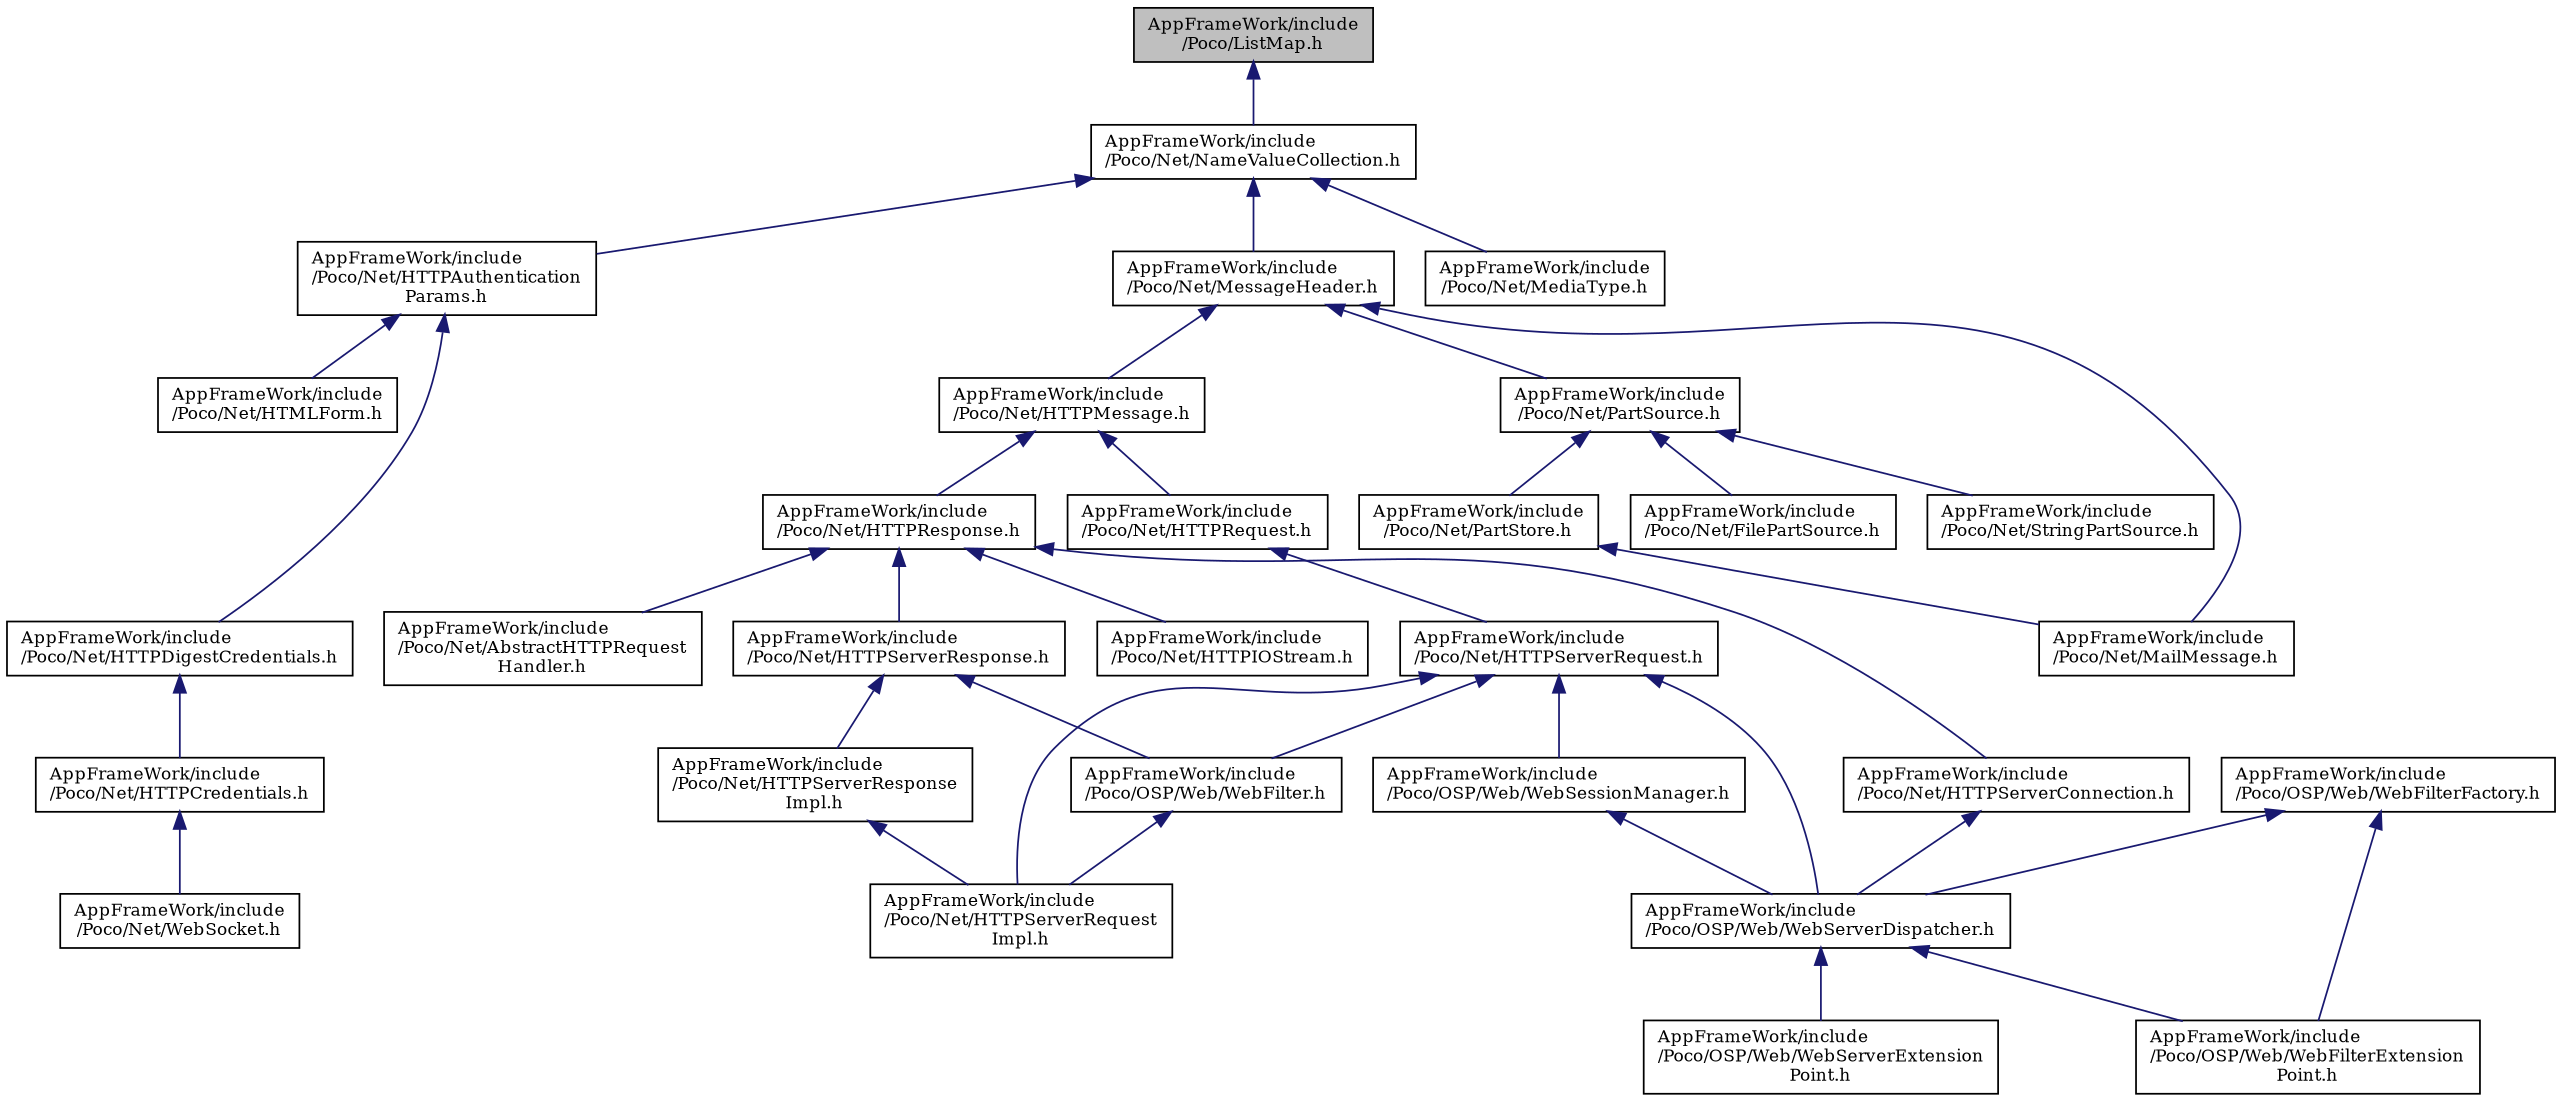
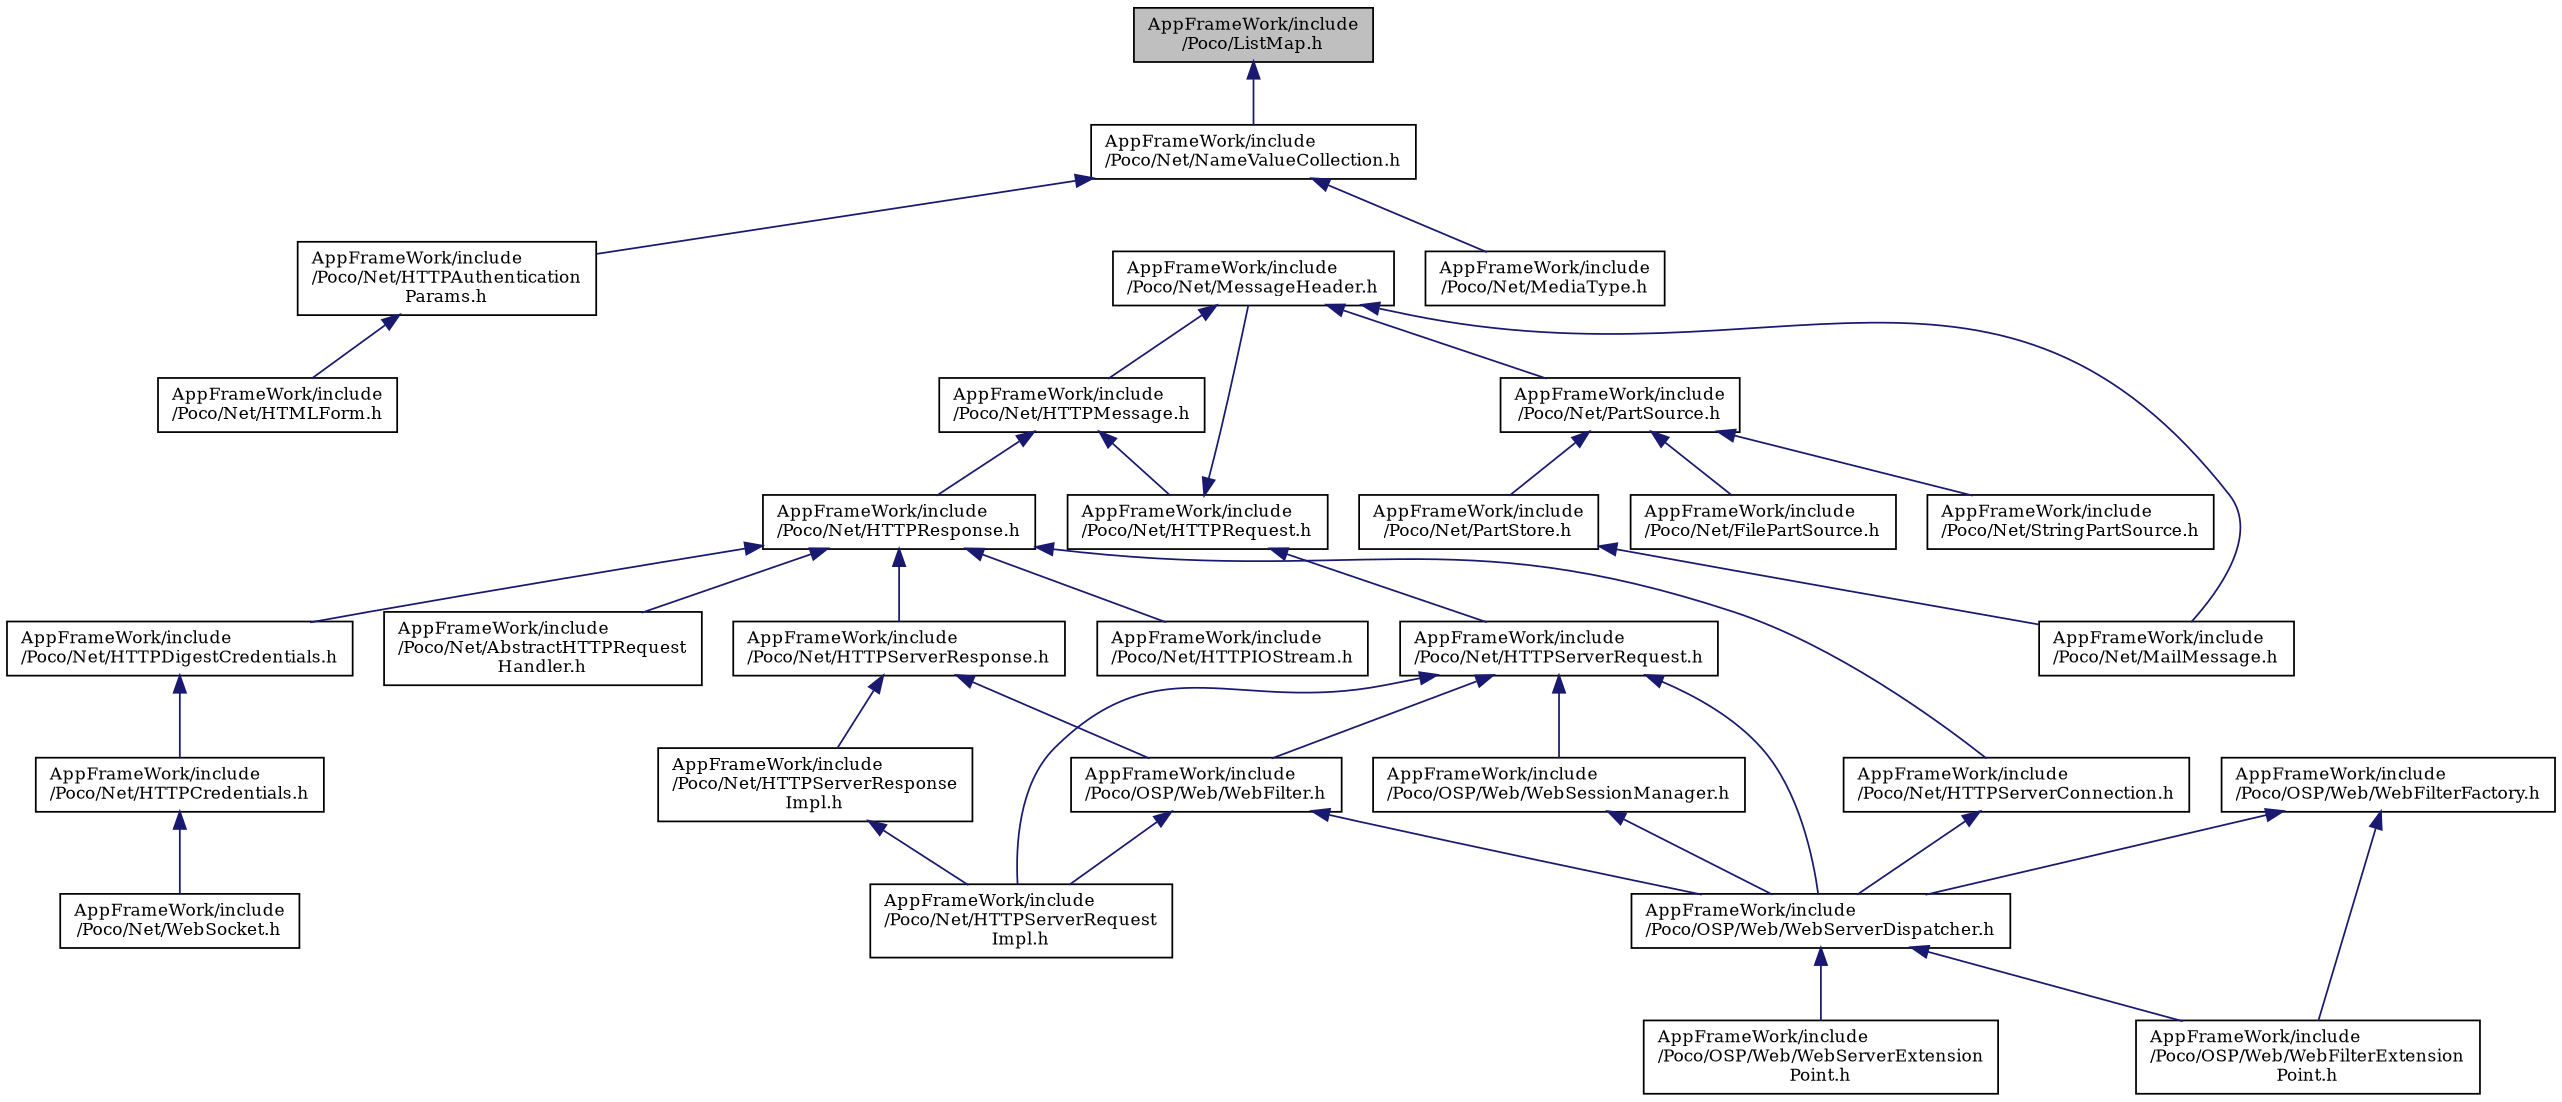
(1254, 224) -> (1230, 392)
(362, 499) -> (528, 585)
none -> (1515, 855)
